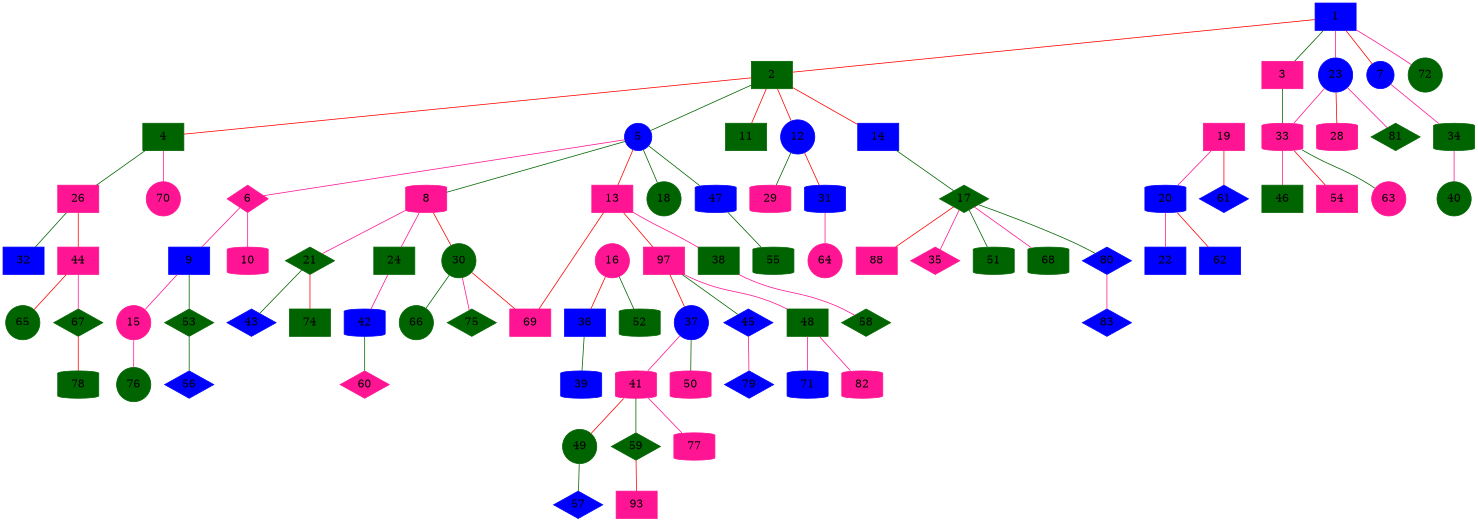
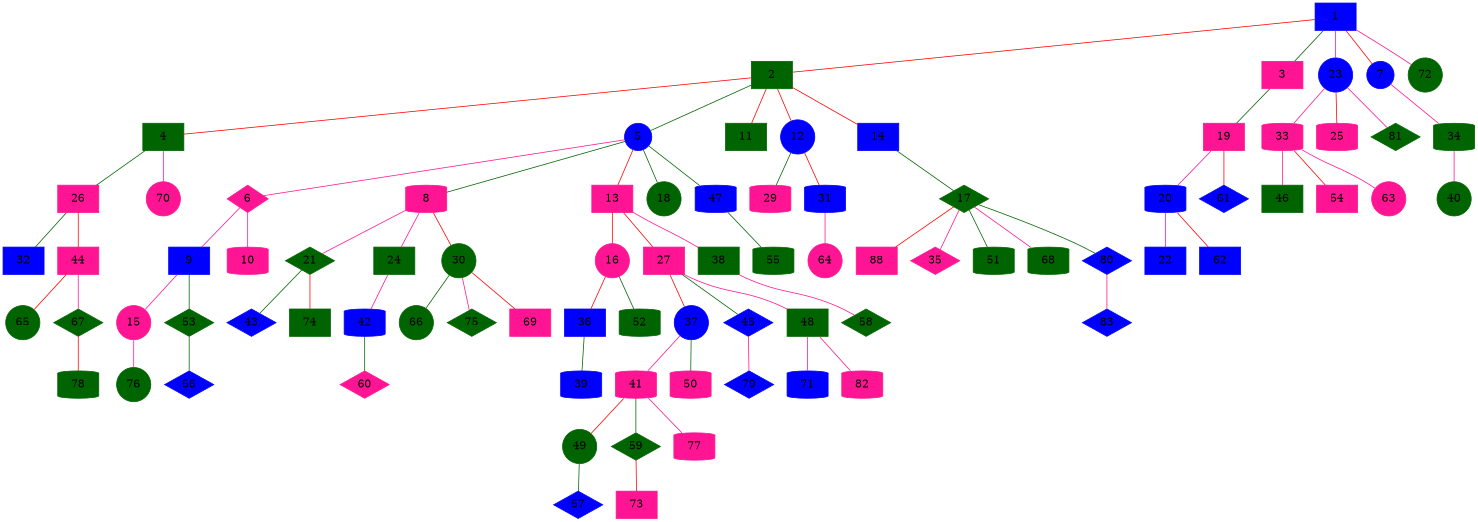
(1282, 106) -> (1253, 106)
(1337, 137) -> (1337, 137)
(1339, 168) -> (1339, 168)
(571, 261) -> (612, 228)
(664, 261) -> (664, 261)
(637, 505) -> (637, 505)
